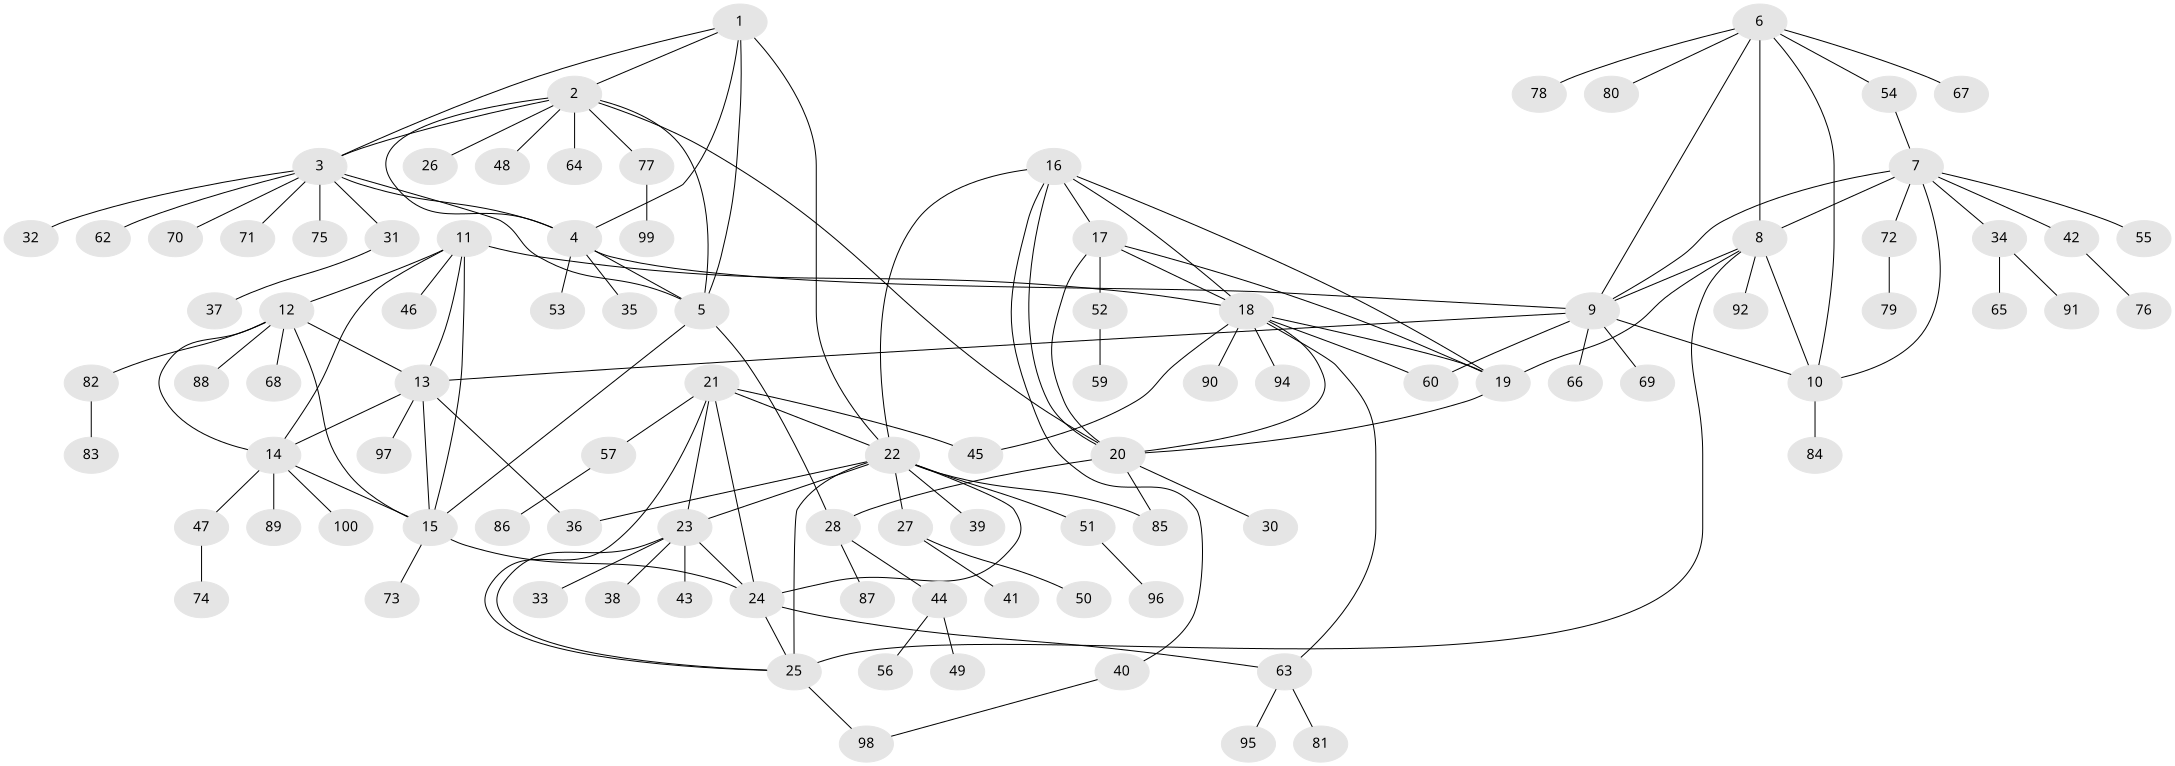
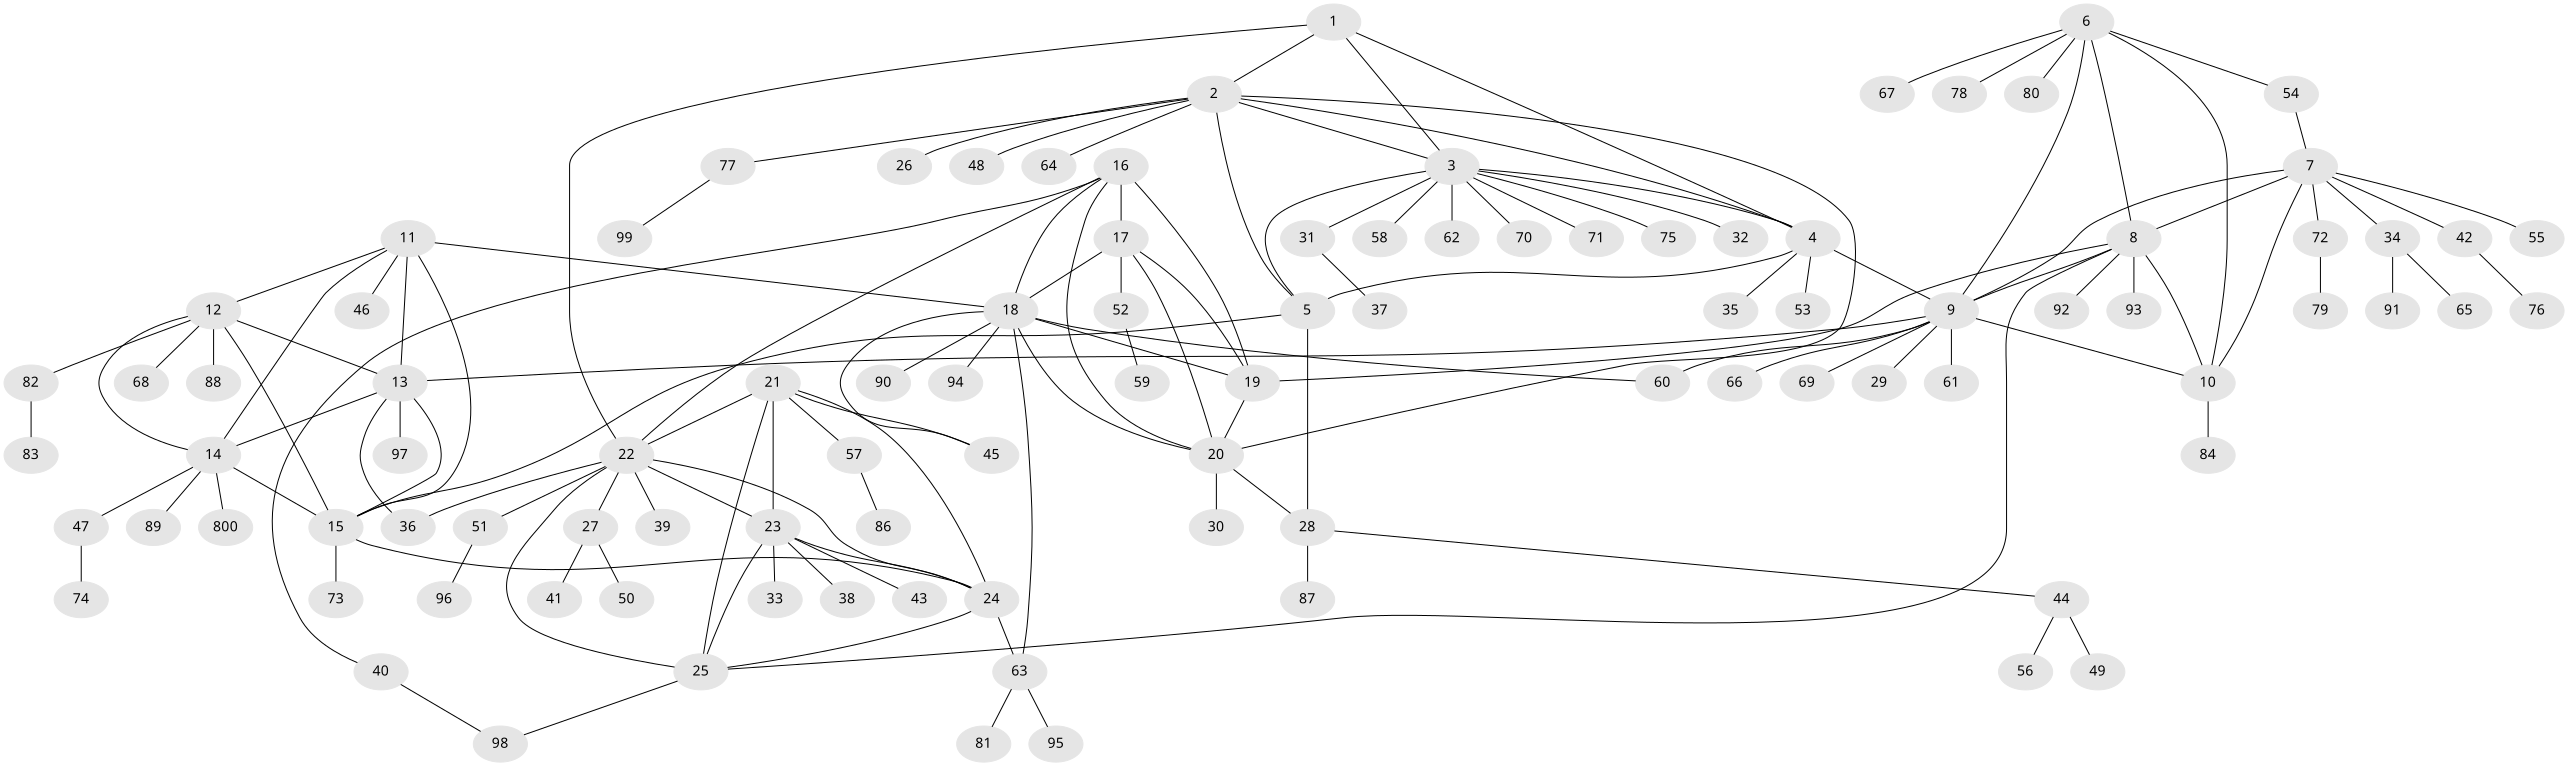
(736, 175) -> none
none -> (1380, 239)
none -> (2134, 311)
none -> (1879, 383)
none -> (1951, 383)
(346, 527) -> (226, 527)
(1160, 527) -> none
